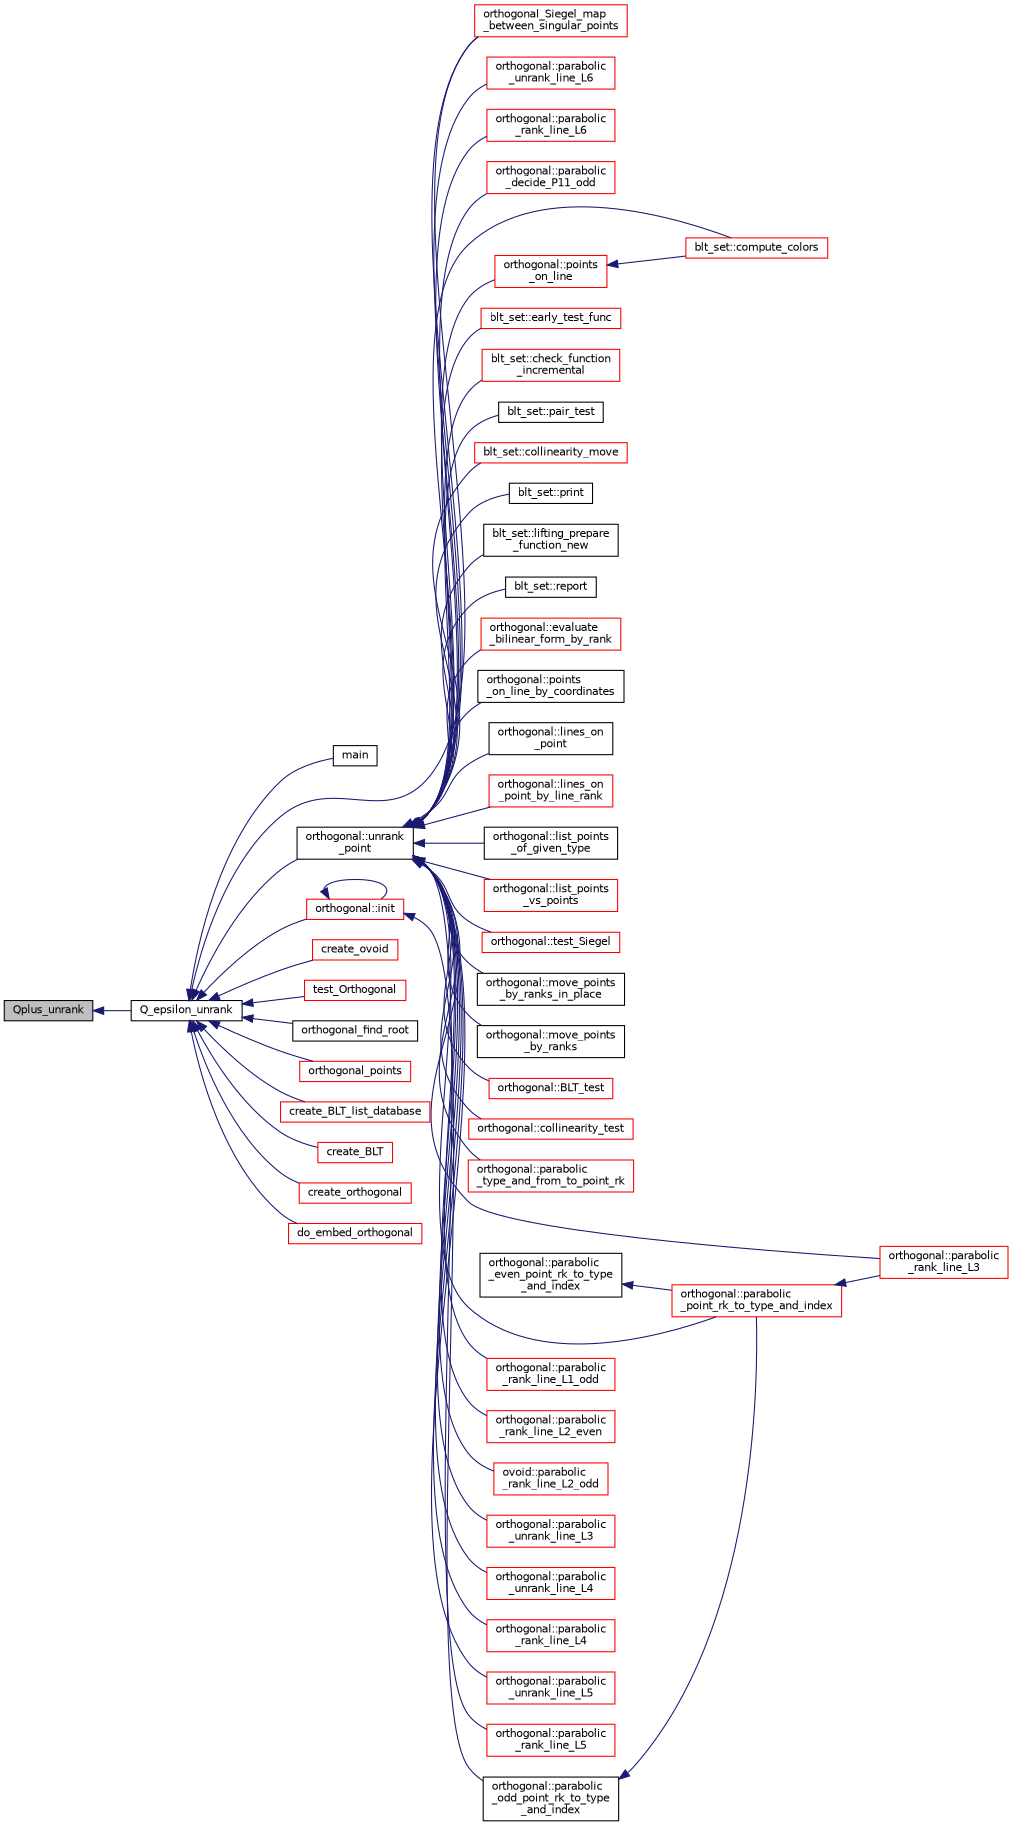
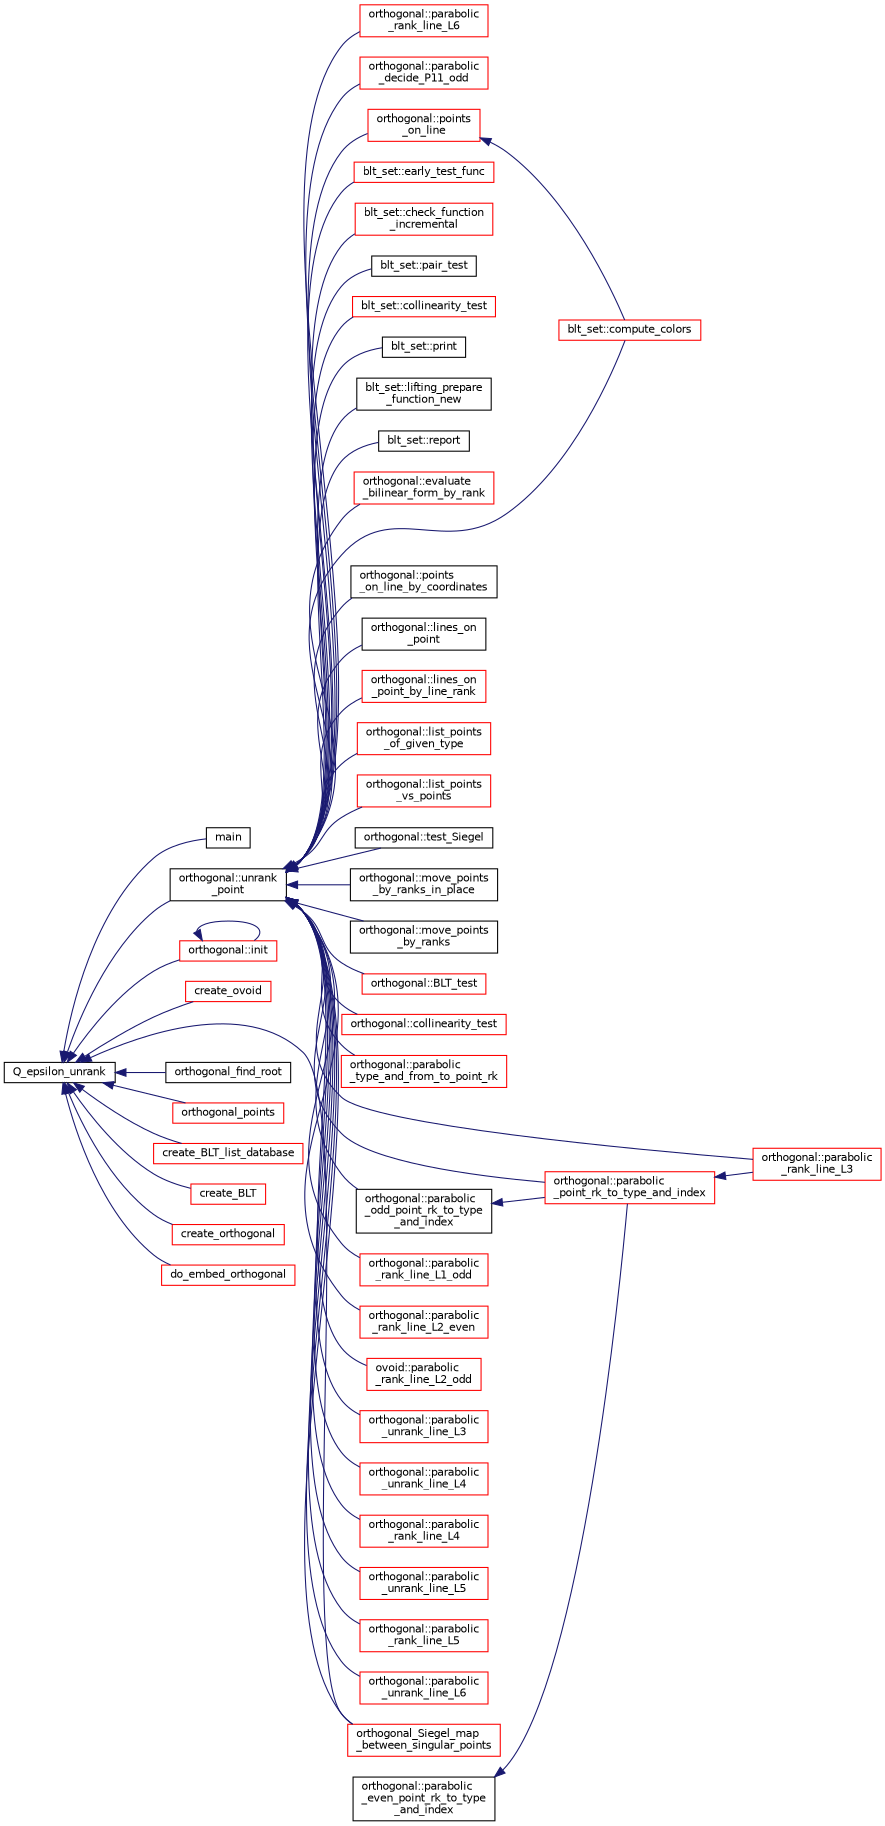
(551, 453) -> (424, 307)
(551, 843) -> (424, 739)
(551, 942) -> (424, 838)
(355, 990) -> none
(49, 1011) -> none
(451, 1348) -> (322, 1048)
